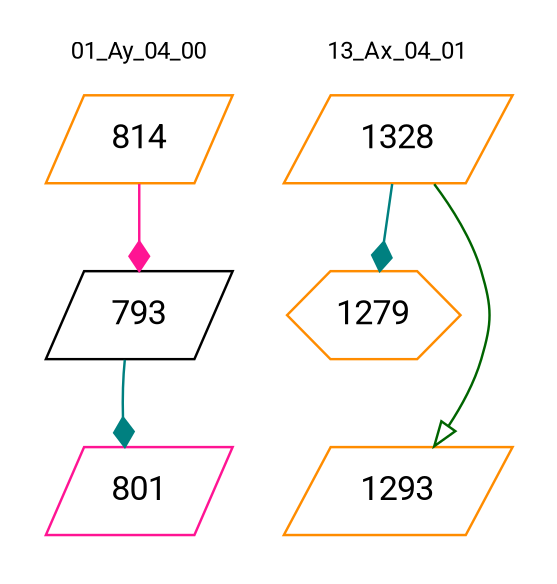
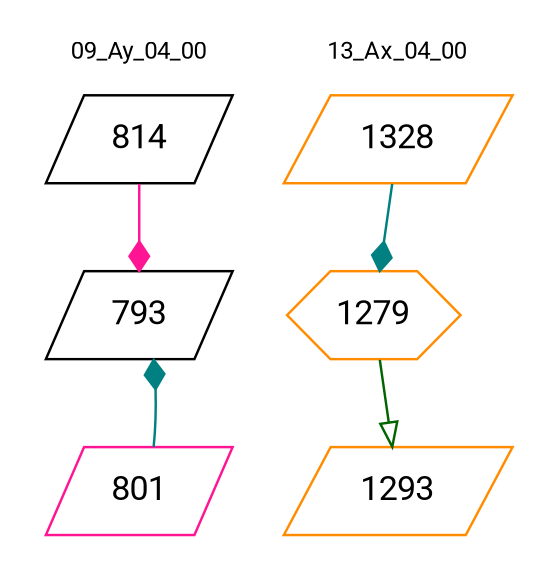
(139, 53) -> (139, 53)
(398, 53) -> (398, 53)
(139, 139) -> (139, 139)
(489, 303) -> (384, 391)
(123, 389) -> (156, 418)
